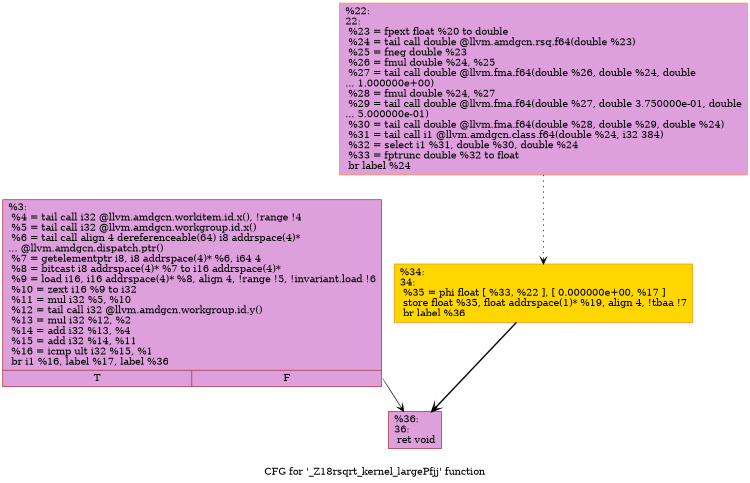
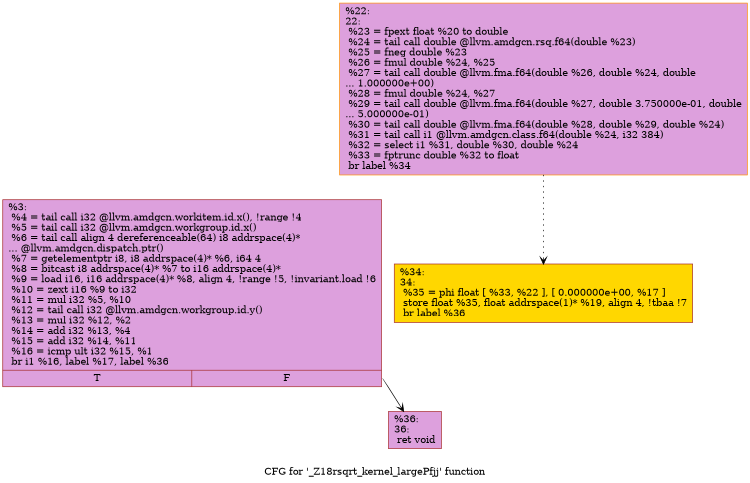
(378, 166) -> (378, 166)
(543, 293) -> (543, 293)
(476, 365) -> none
